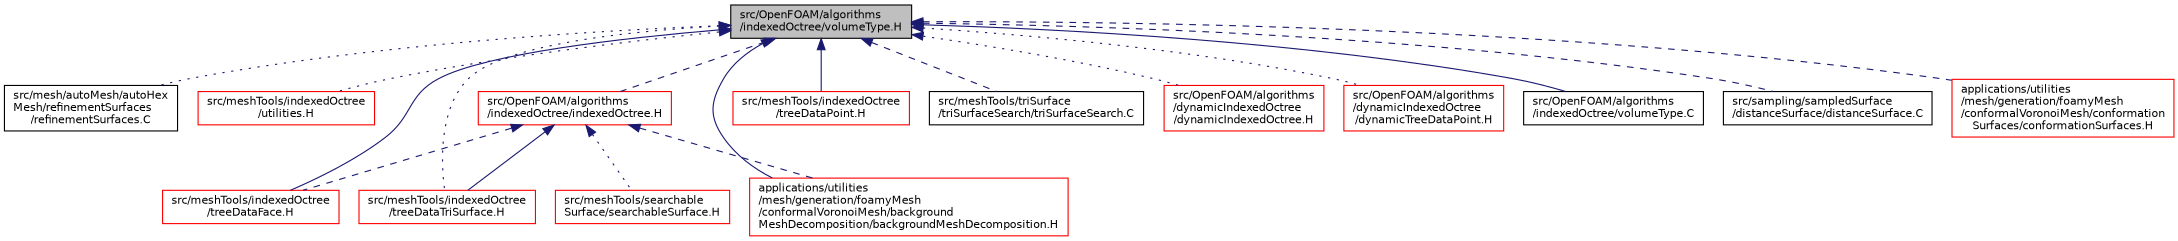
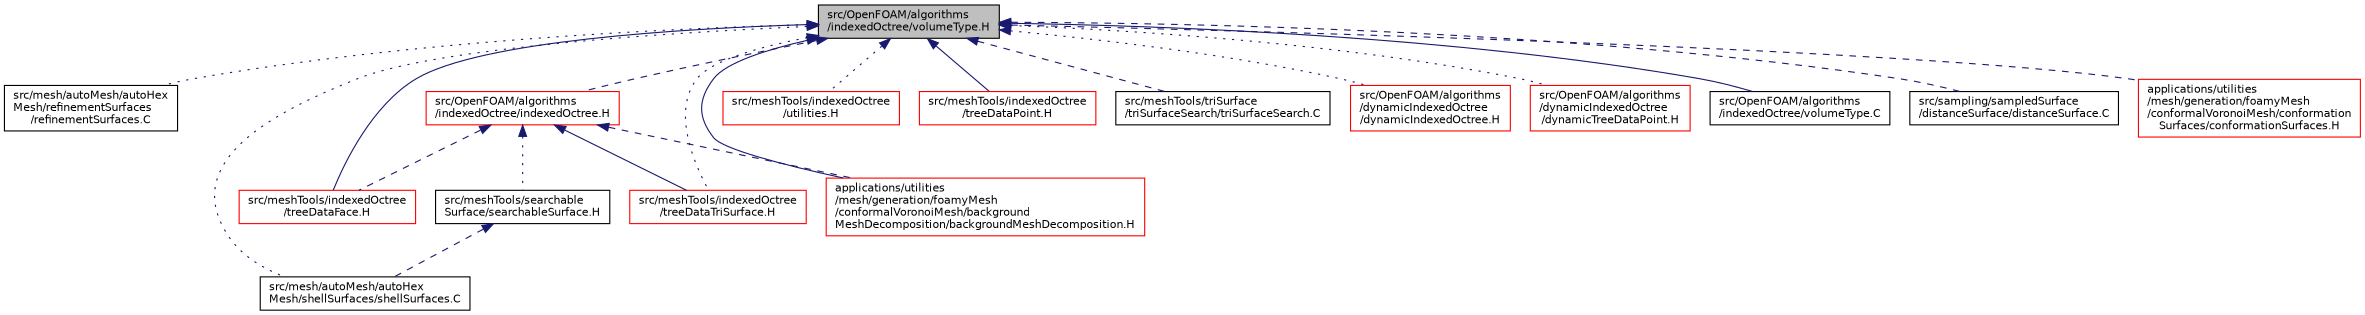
(643, 207) -> (523, 207)
none -> (365, 294)
